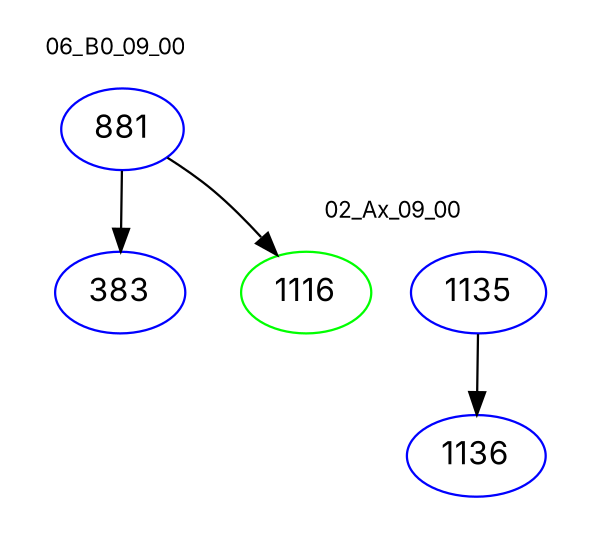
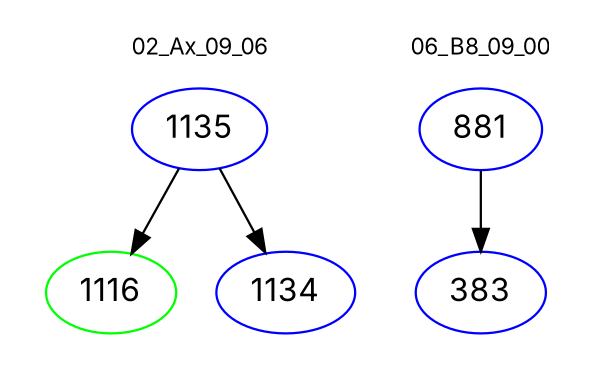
(116, 49) -> (481, 49)
(394, 212) -> (201, 49)
(238, 213) -> (161, 201)
(476, 456) -> (286, 293)
